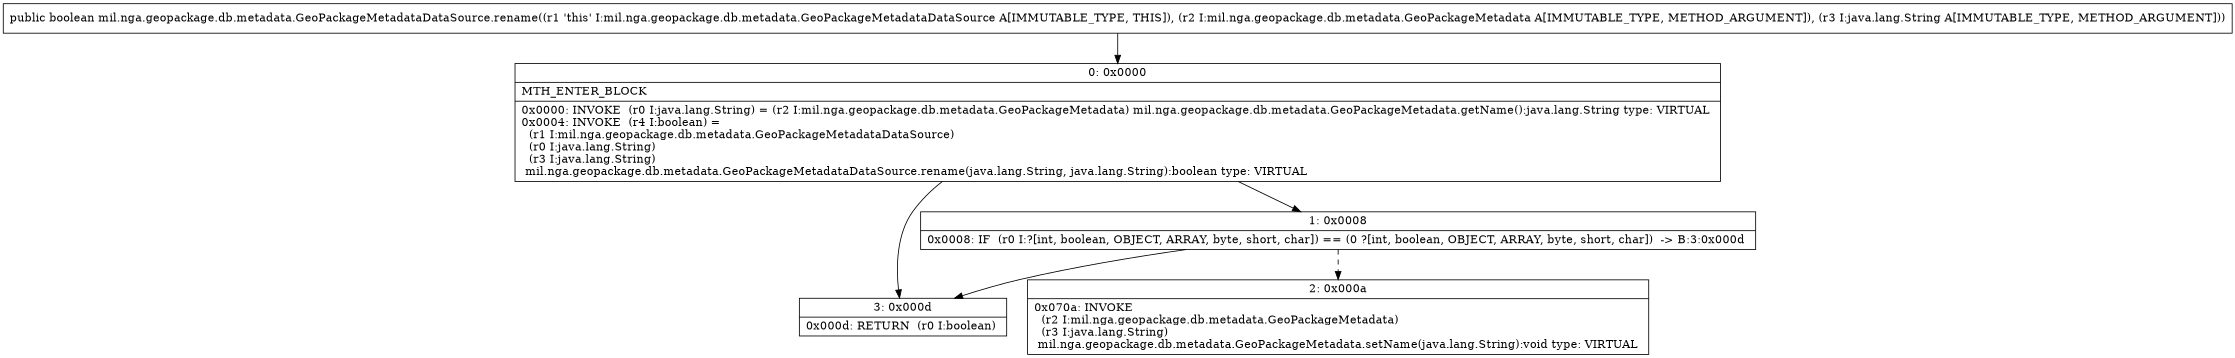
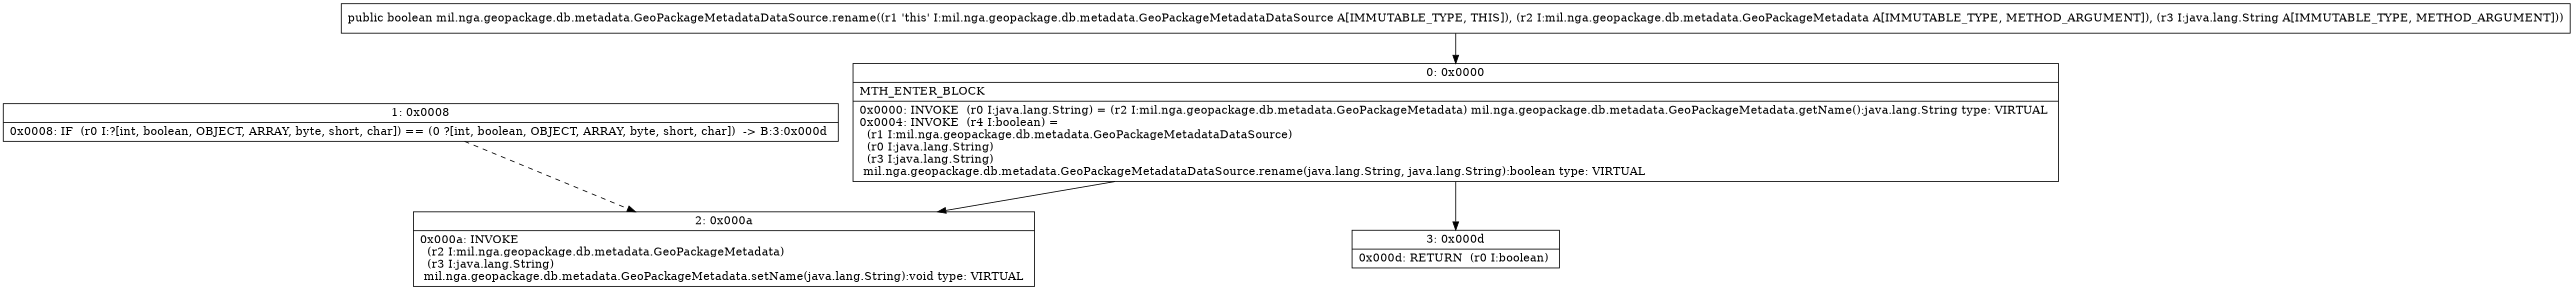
(1266, 195) -> (1030, 196)
(1073, 268) -> none
(1087, 308) -> (473, 240)
